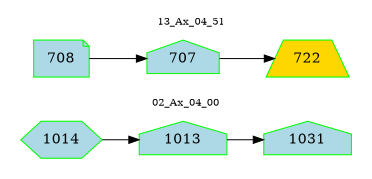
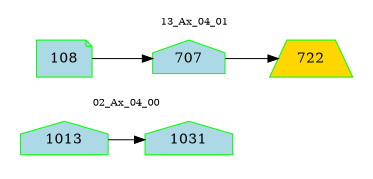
(191, 22) -> (195, 22)
(61, 59) -> (64, 59)
(61, 140) -> none
